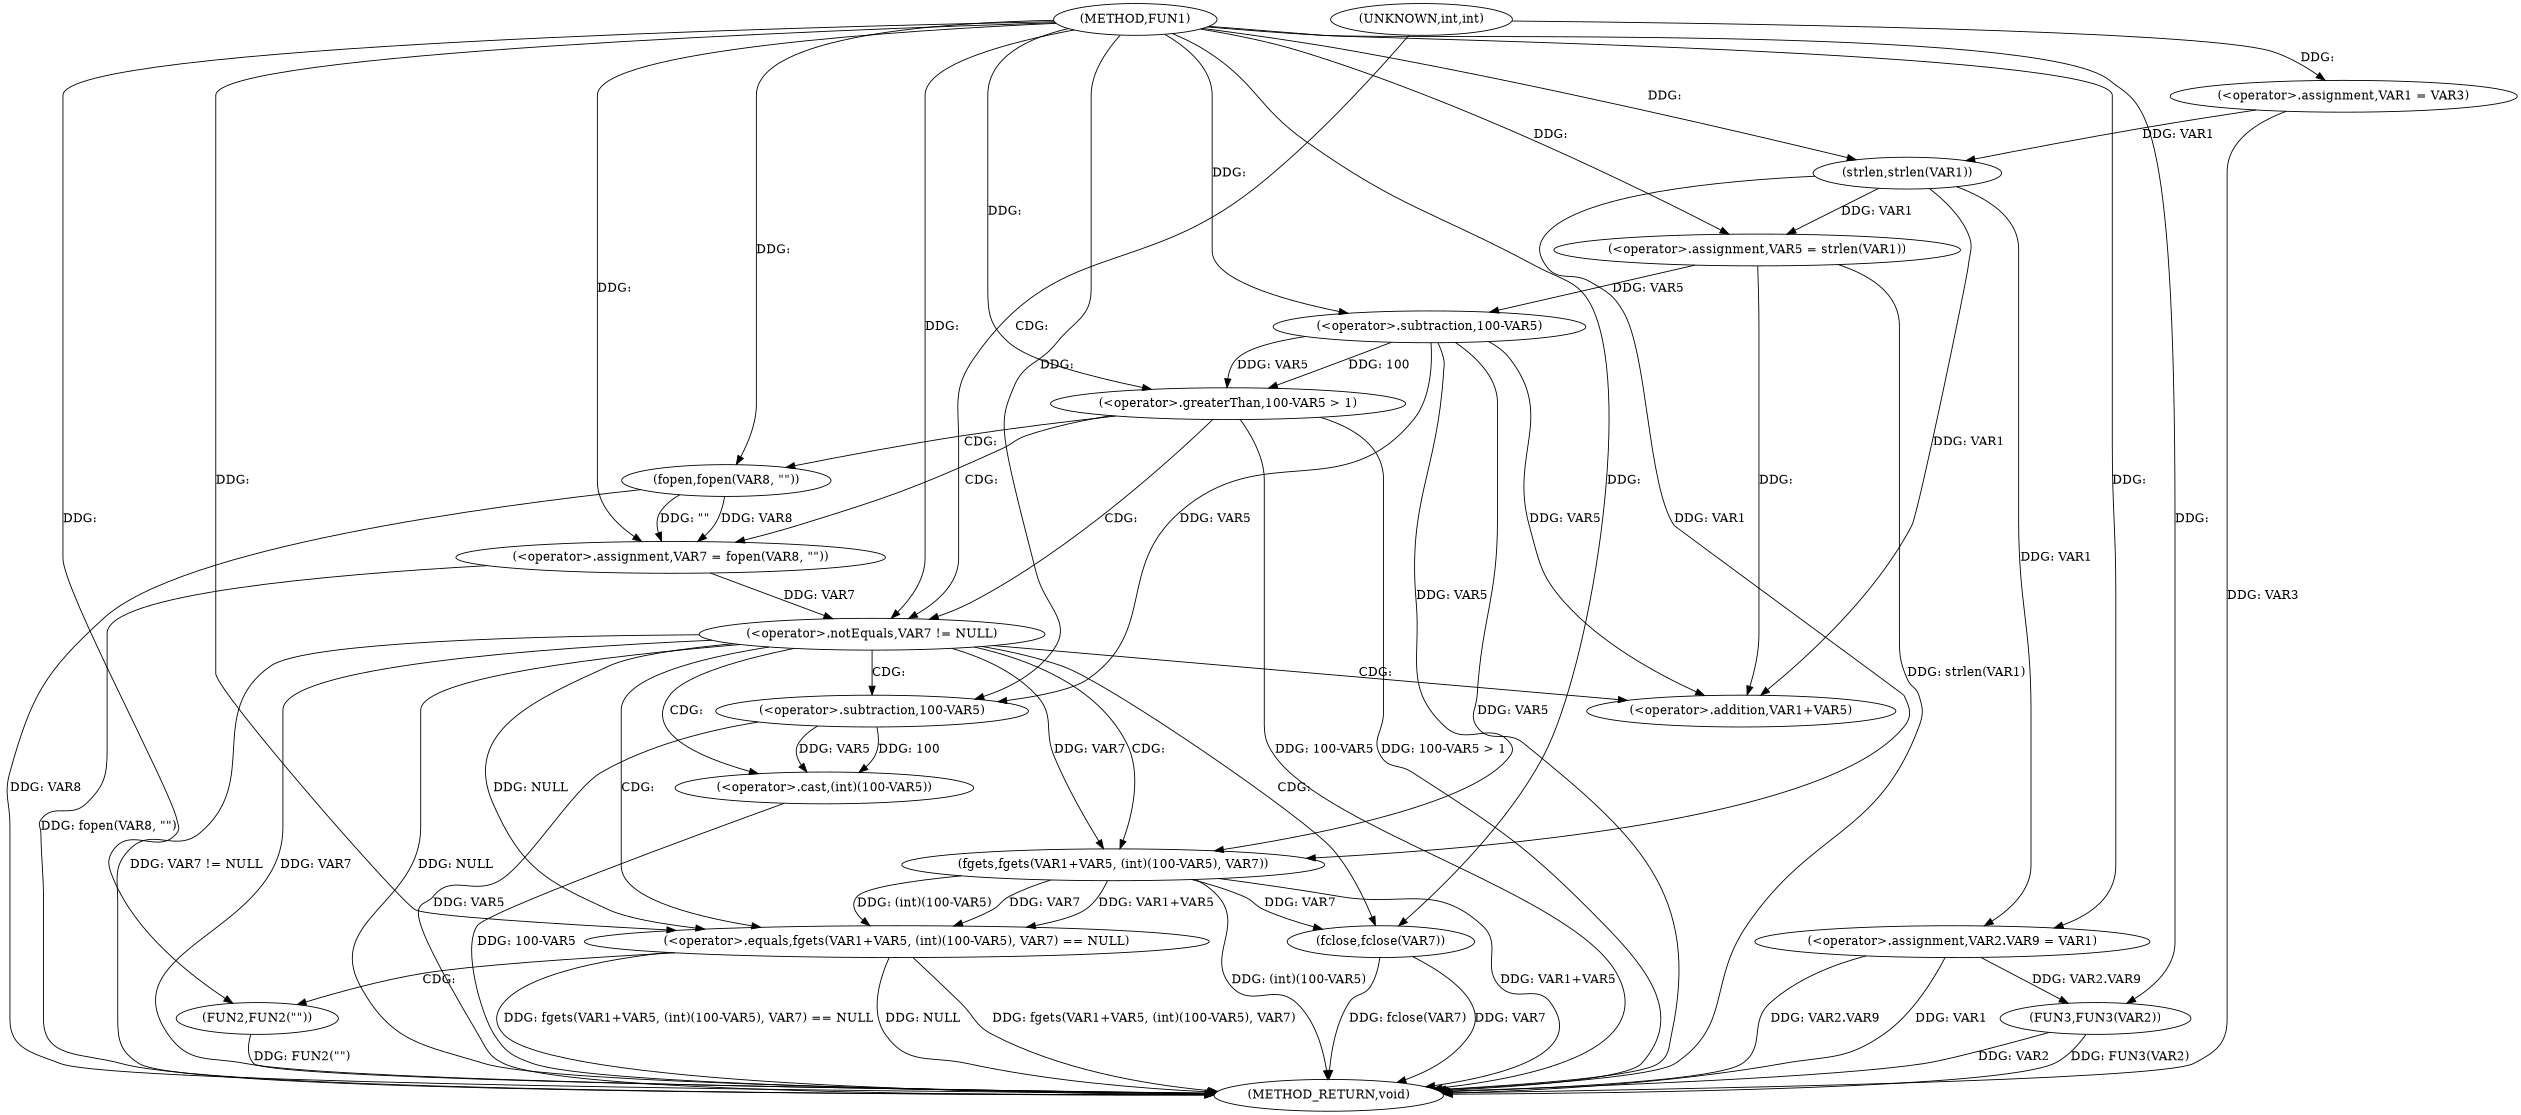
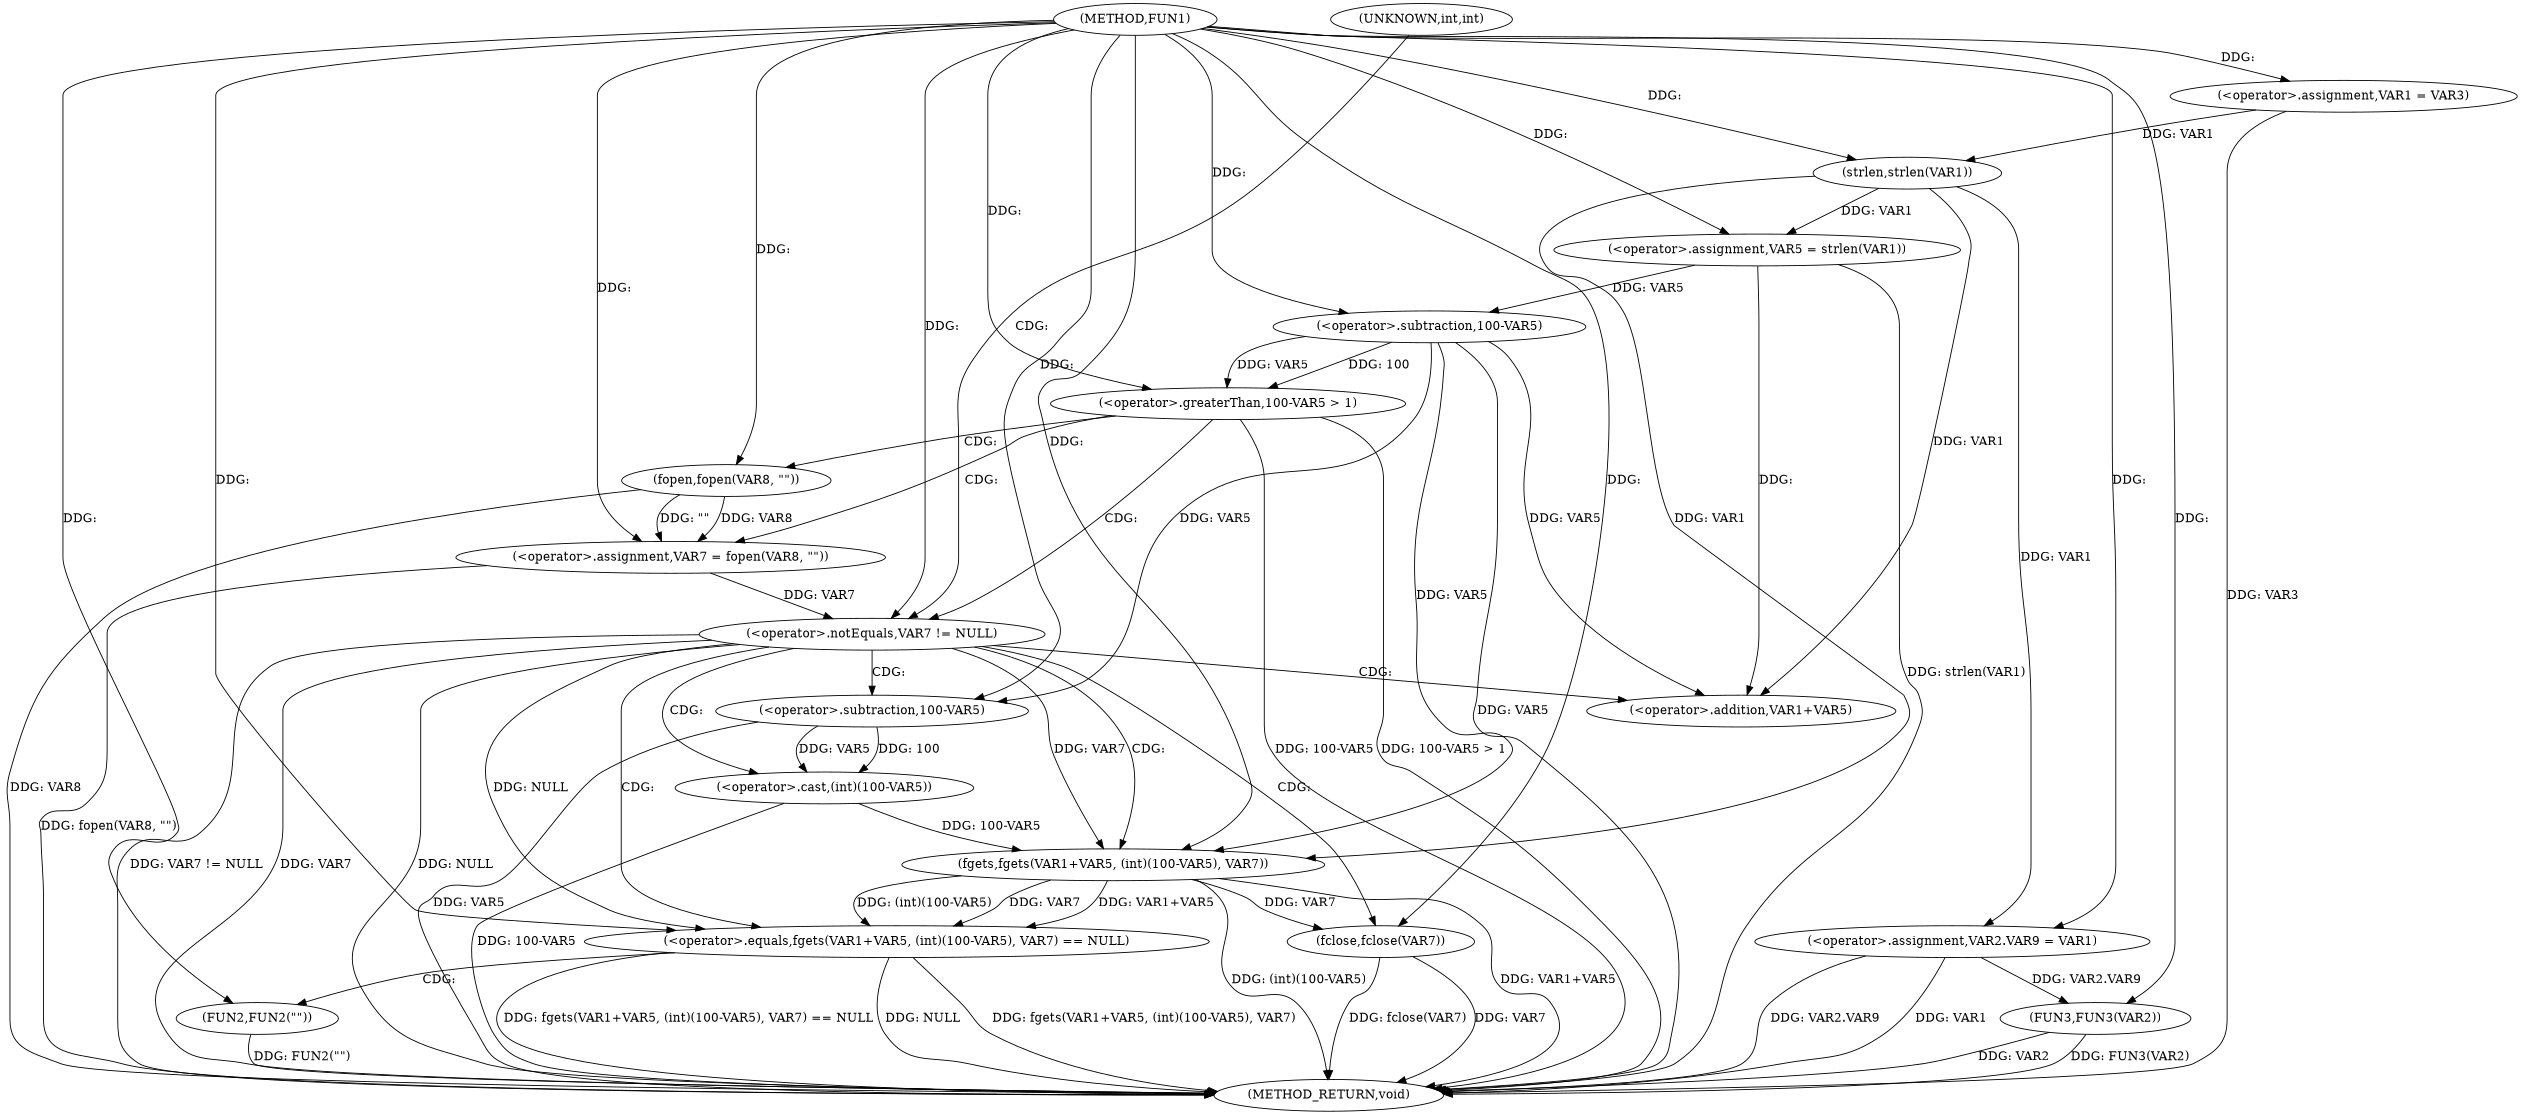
(1918, 28) -> (1880, 39)
none -> (1055, 462)
none -> (934, 831)
